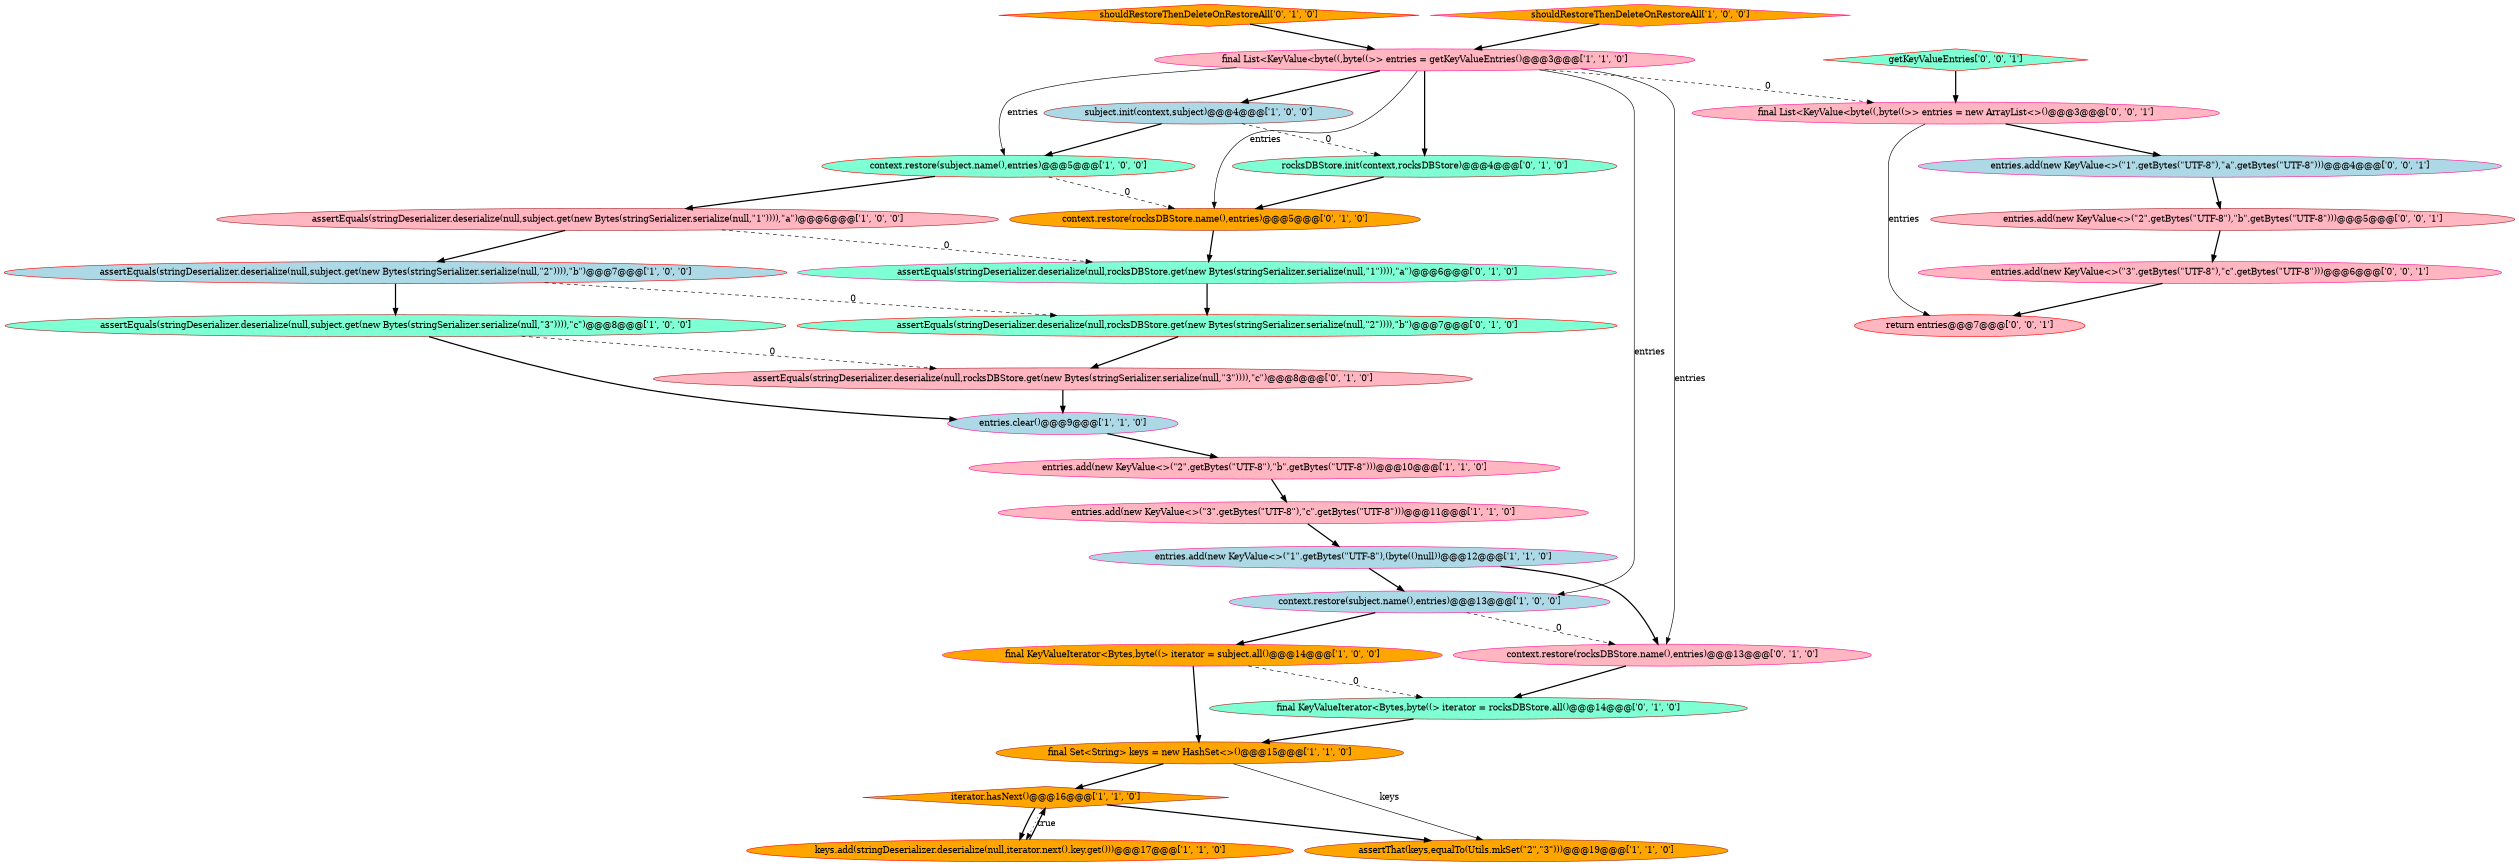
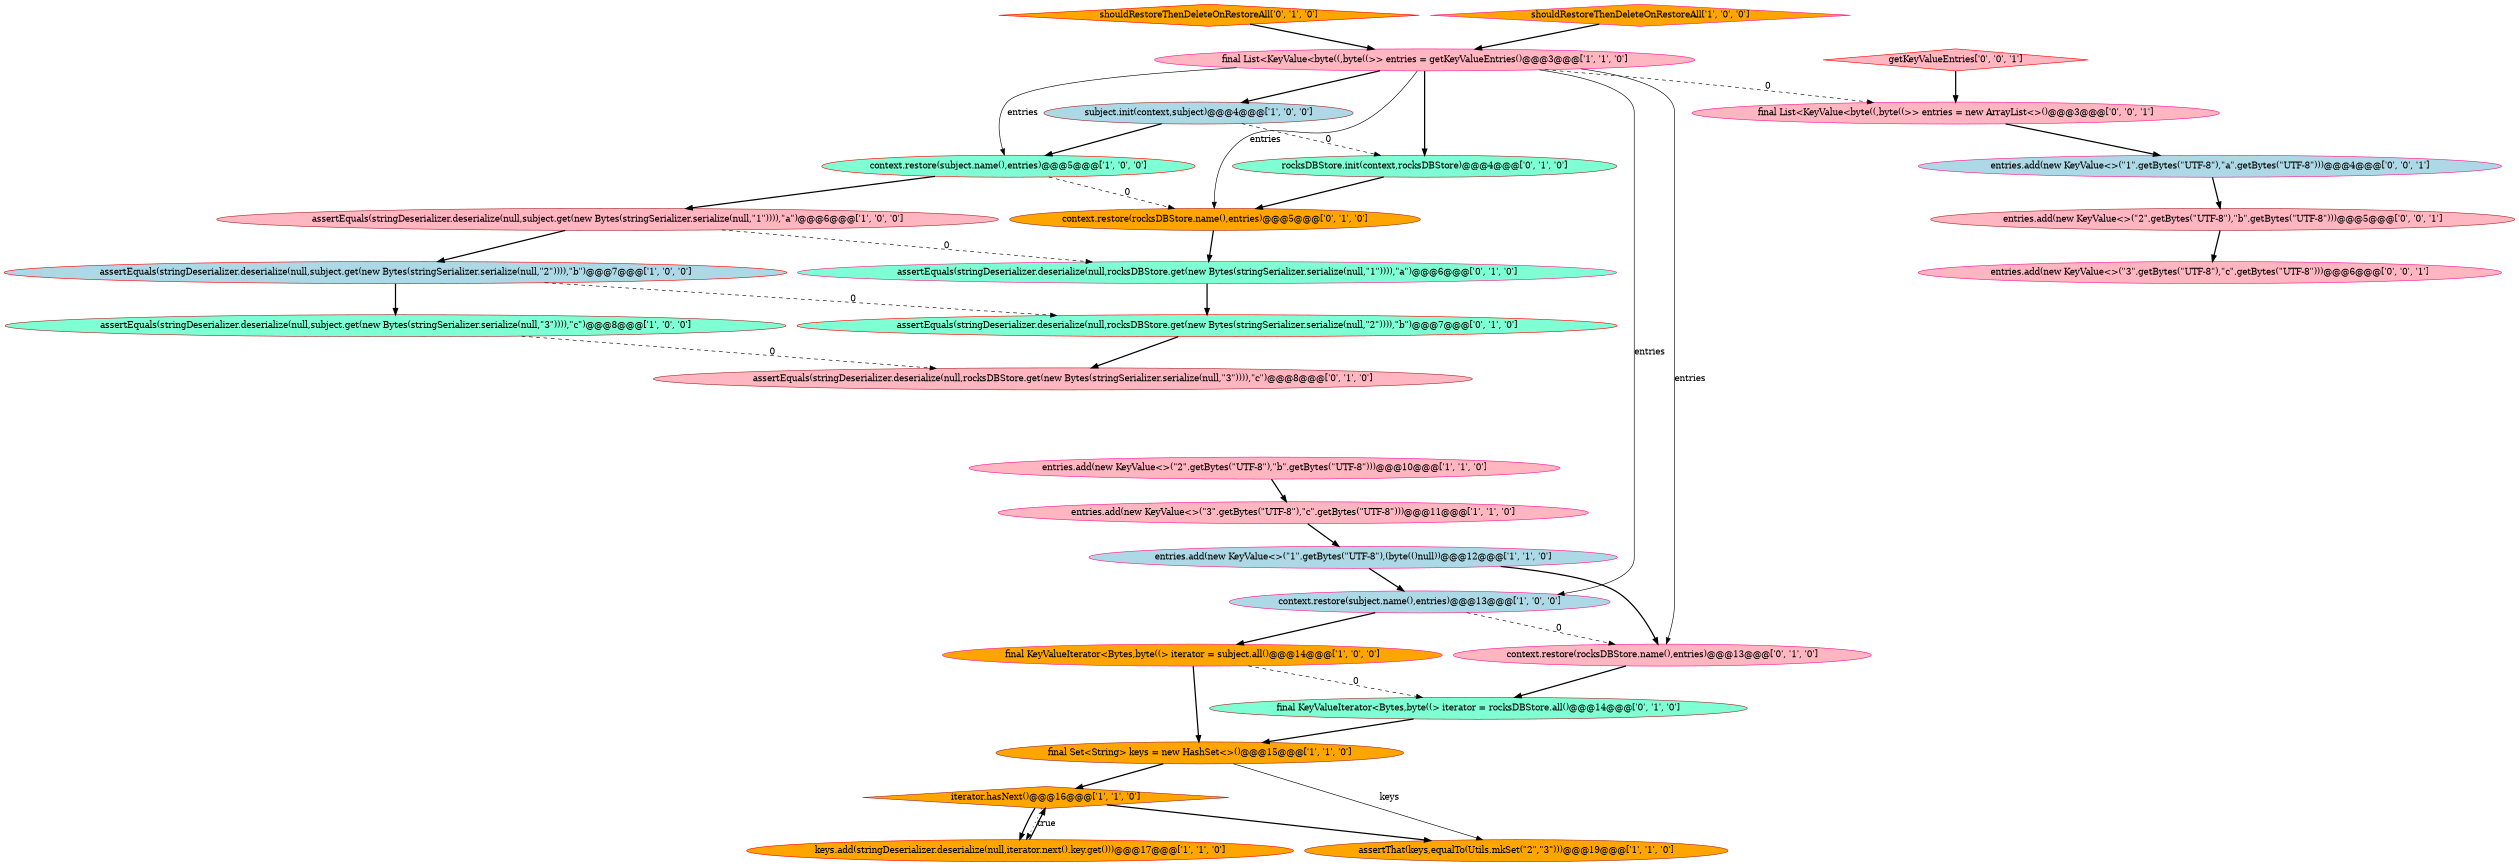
(1956, 60) -> (1956, 60)
(1970, 326) -> none
(1063, 424) -> none
